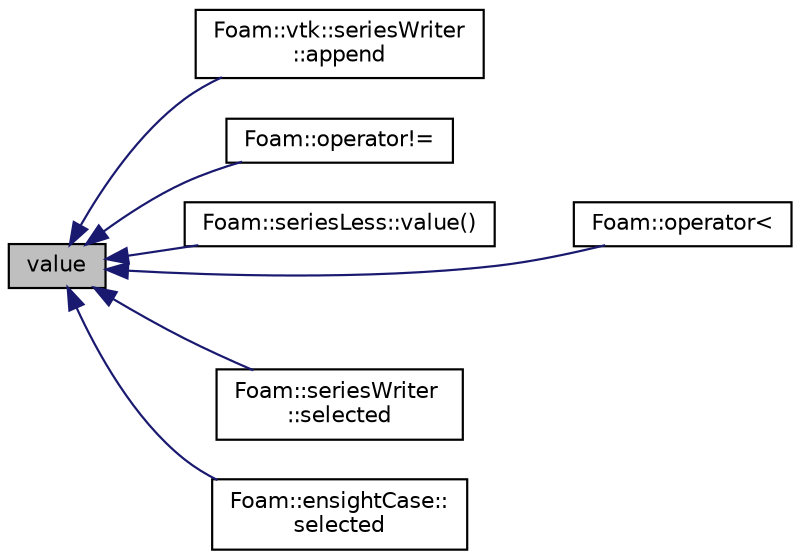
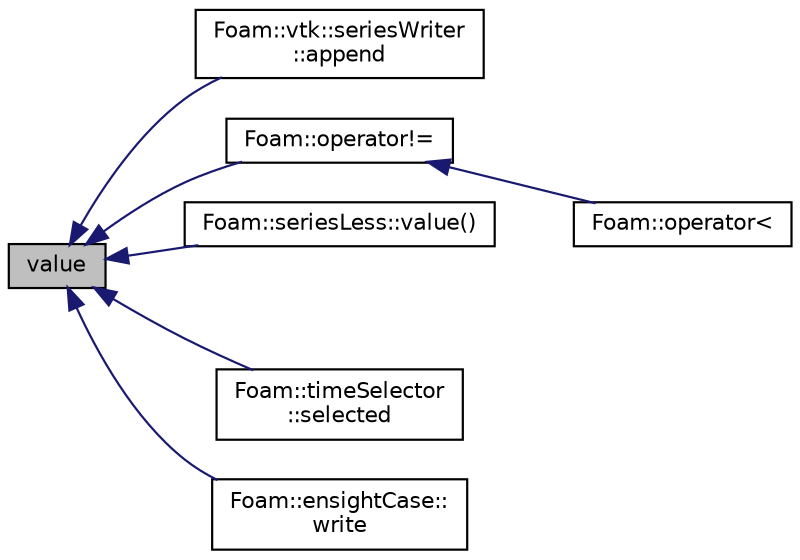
(368, 274) -> (522, 185)
(340, 405) -> (340, 405)
(340, 514) -> (340, 514)
